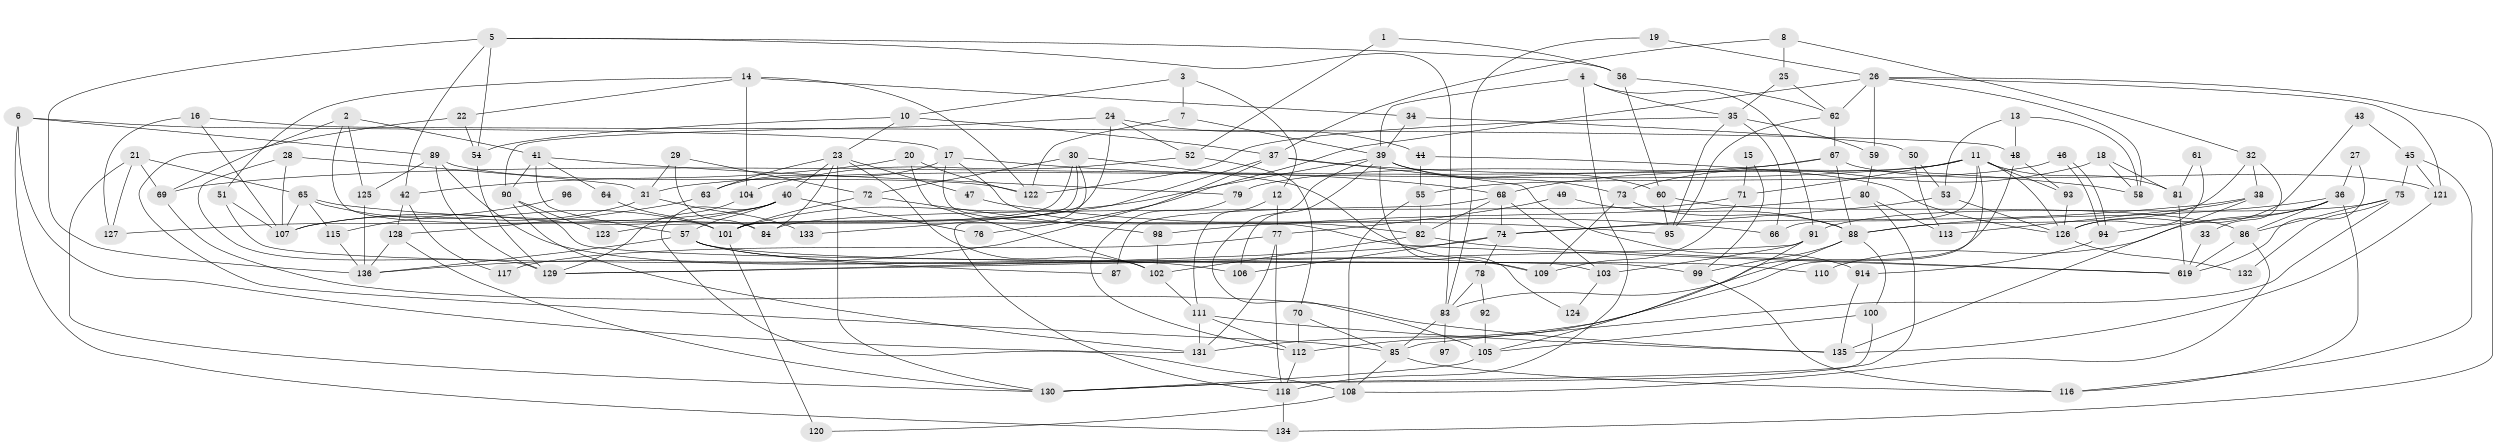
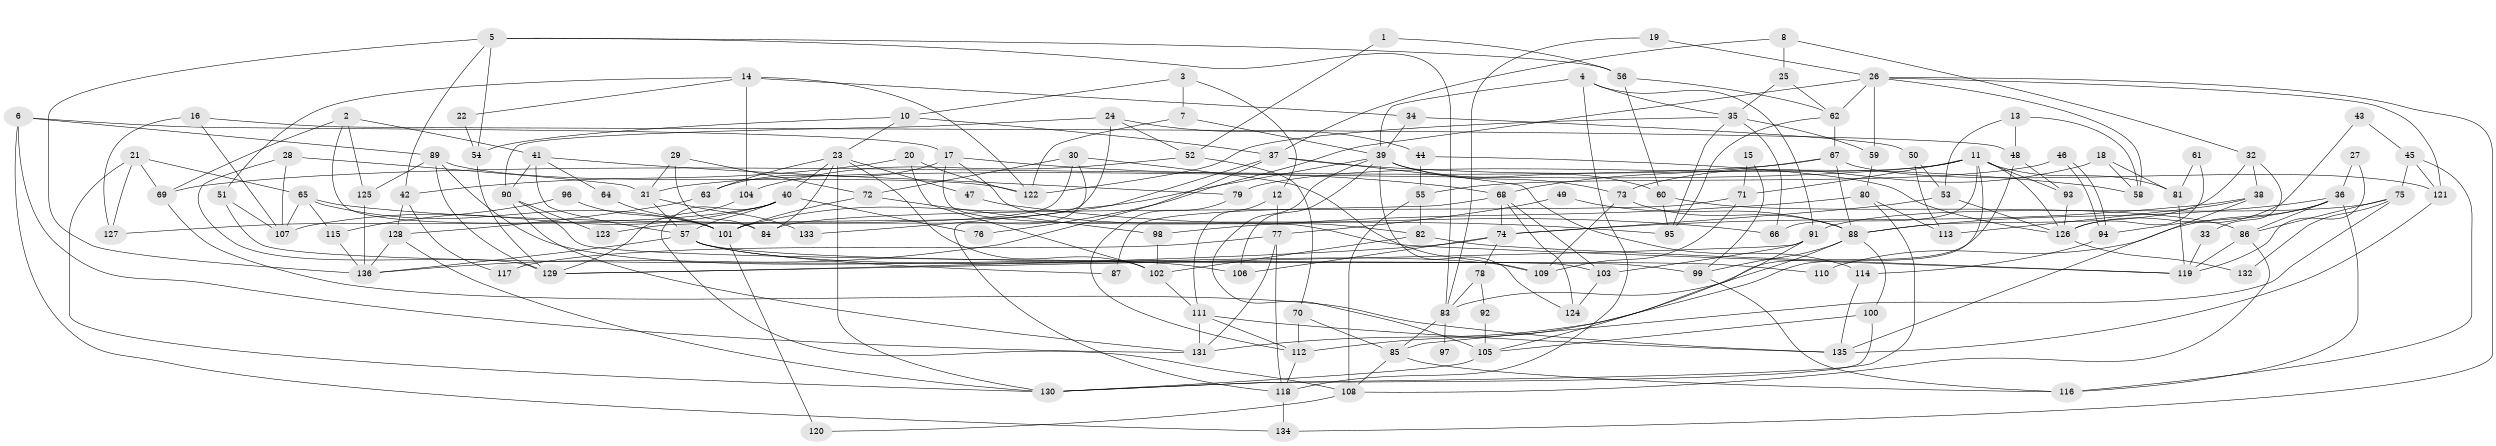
(1461, 215) -> (1541, 245)
(491, 220) -> (661, 211)
(925, 221) -> (646, 215)
(1863, 274) -> (1863, 274)
(2185, 274) -> (2185, 274)
(579, 307) -> none
